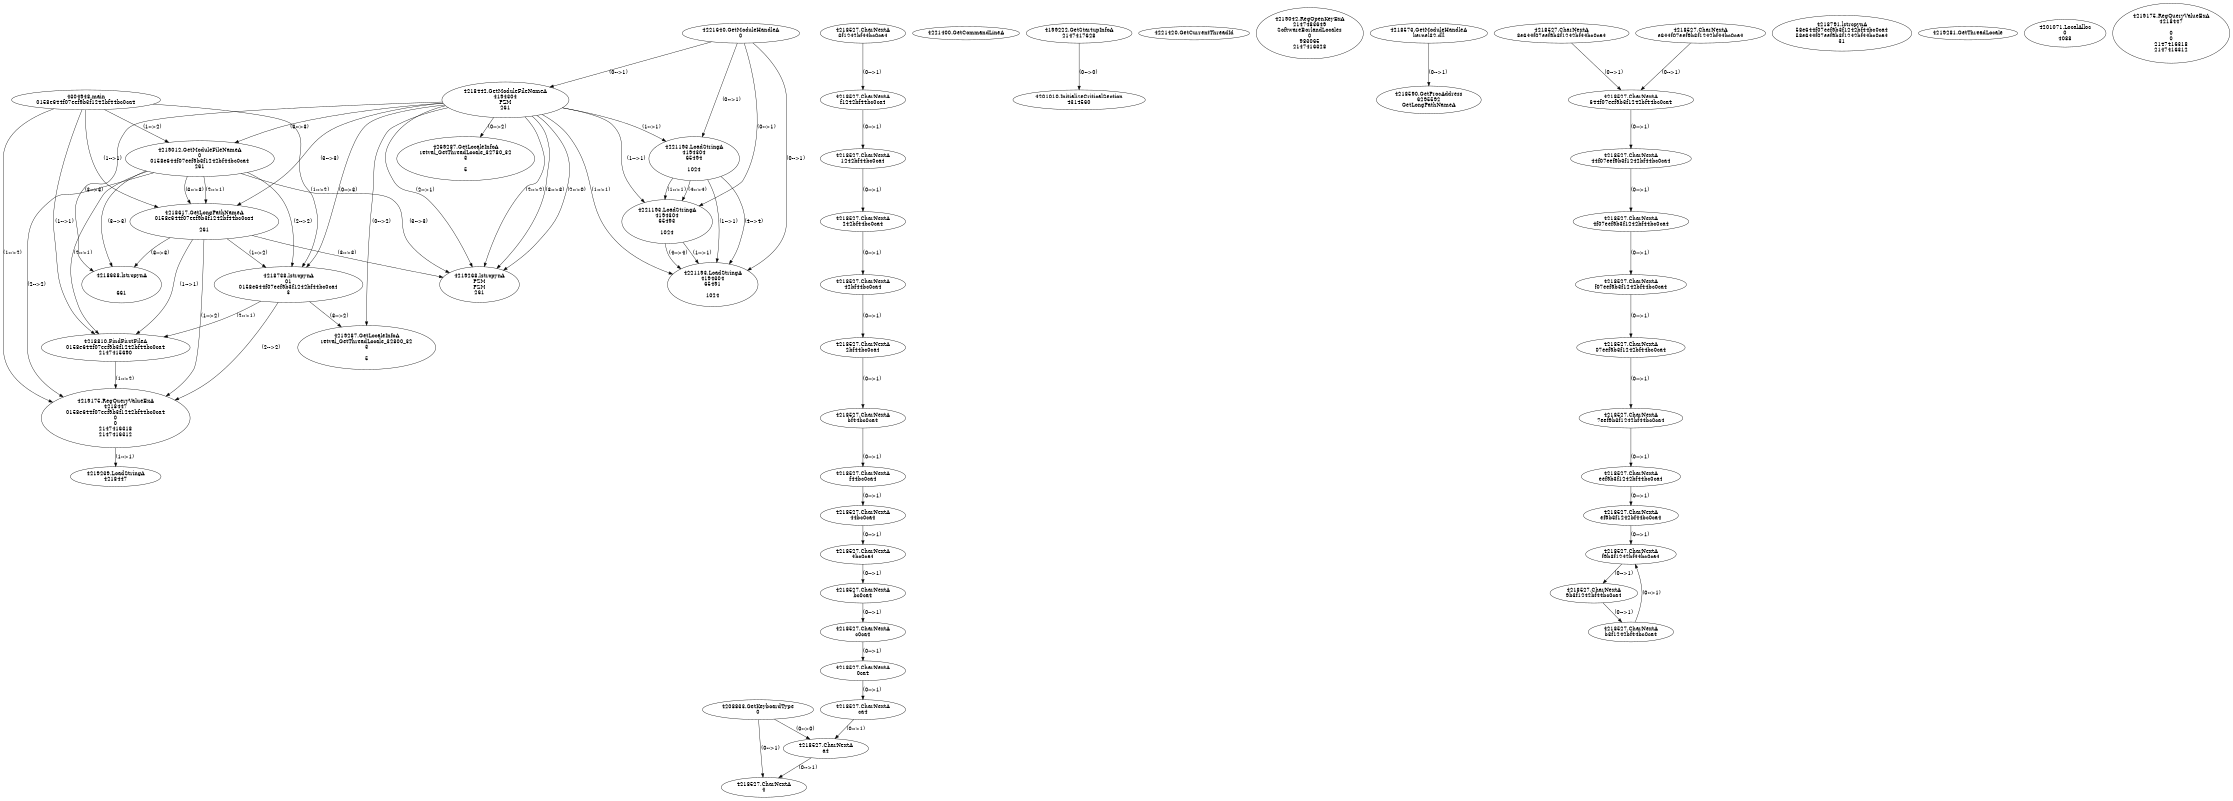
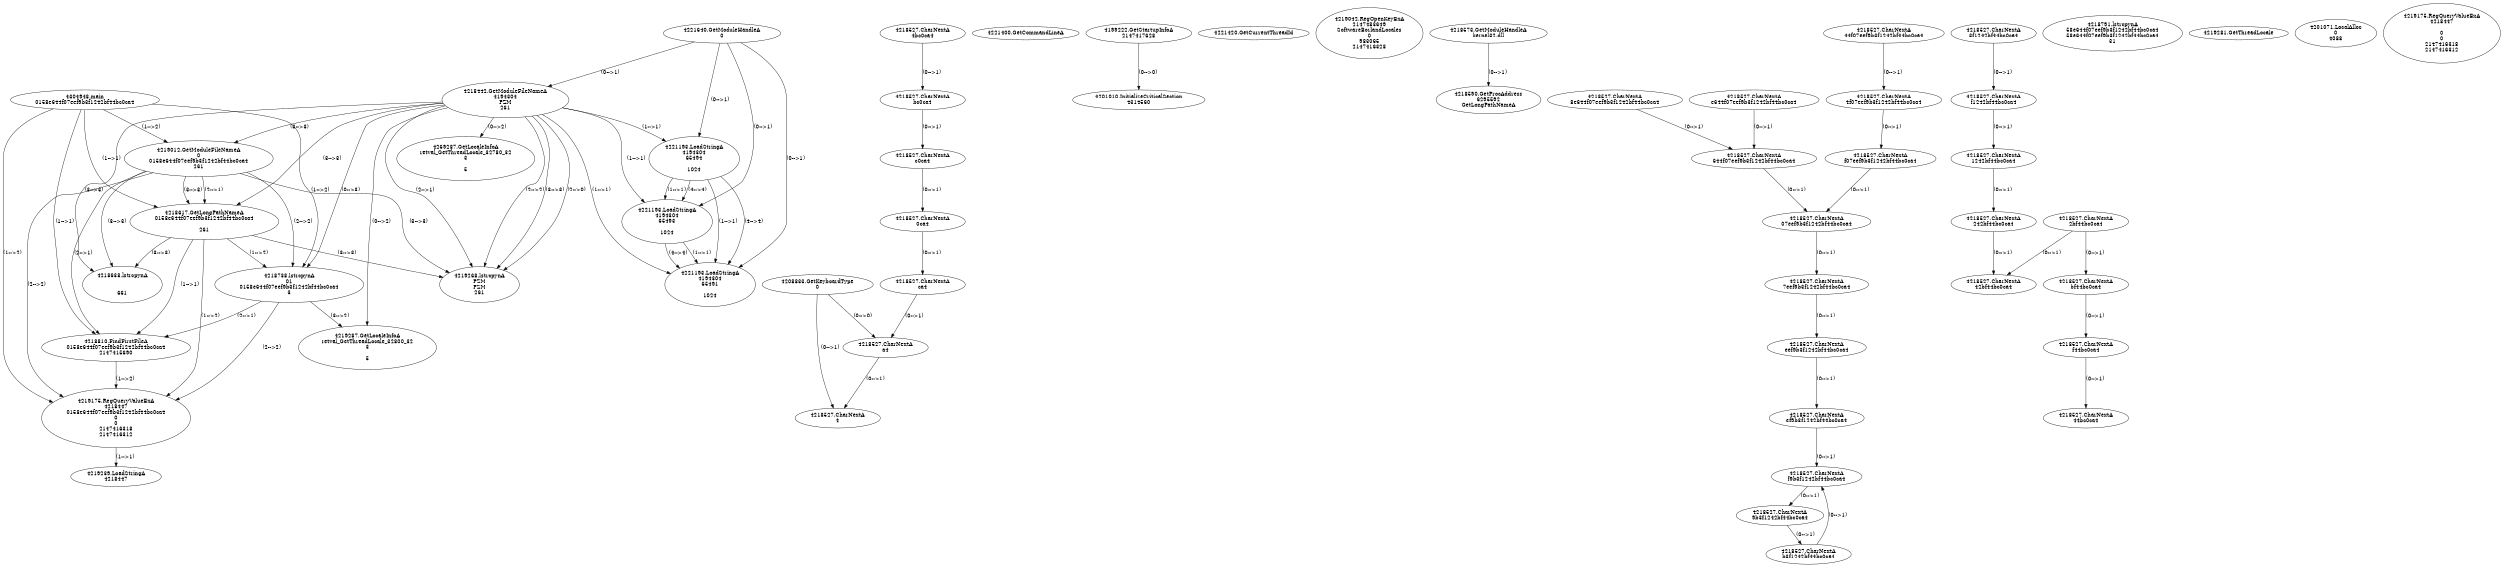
(1631, 127) -> (1784, 189)
(863, 314) -> (2041, 252)
(863, 533) -> none
